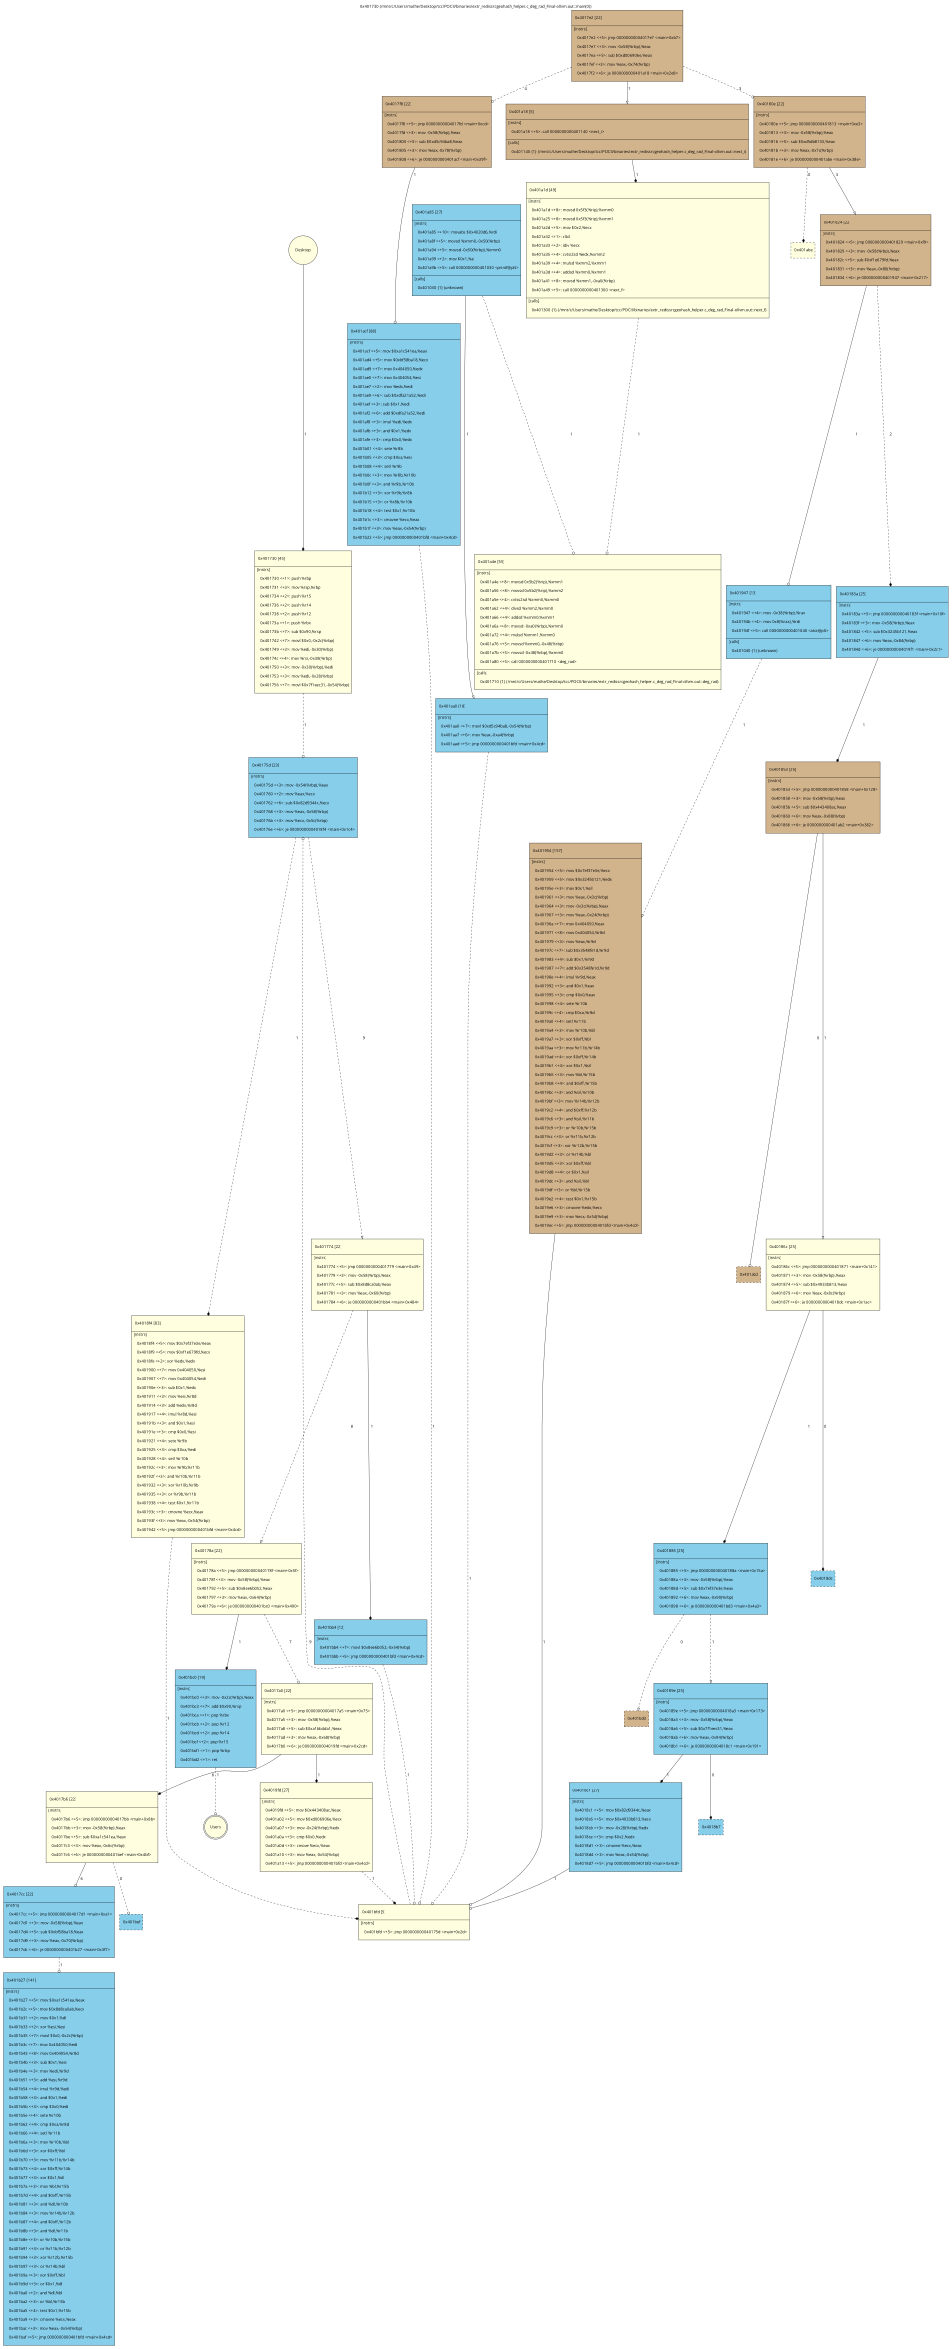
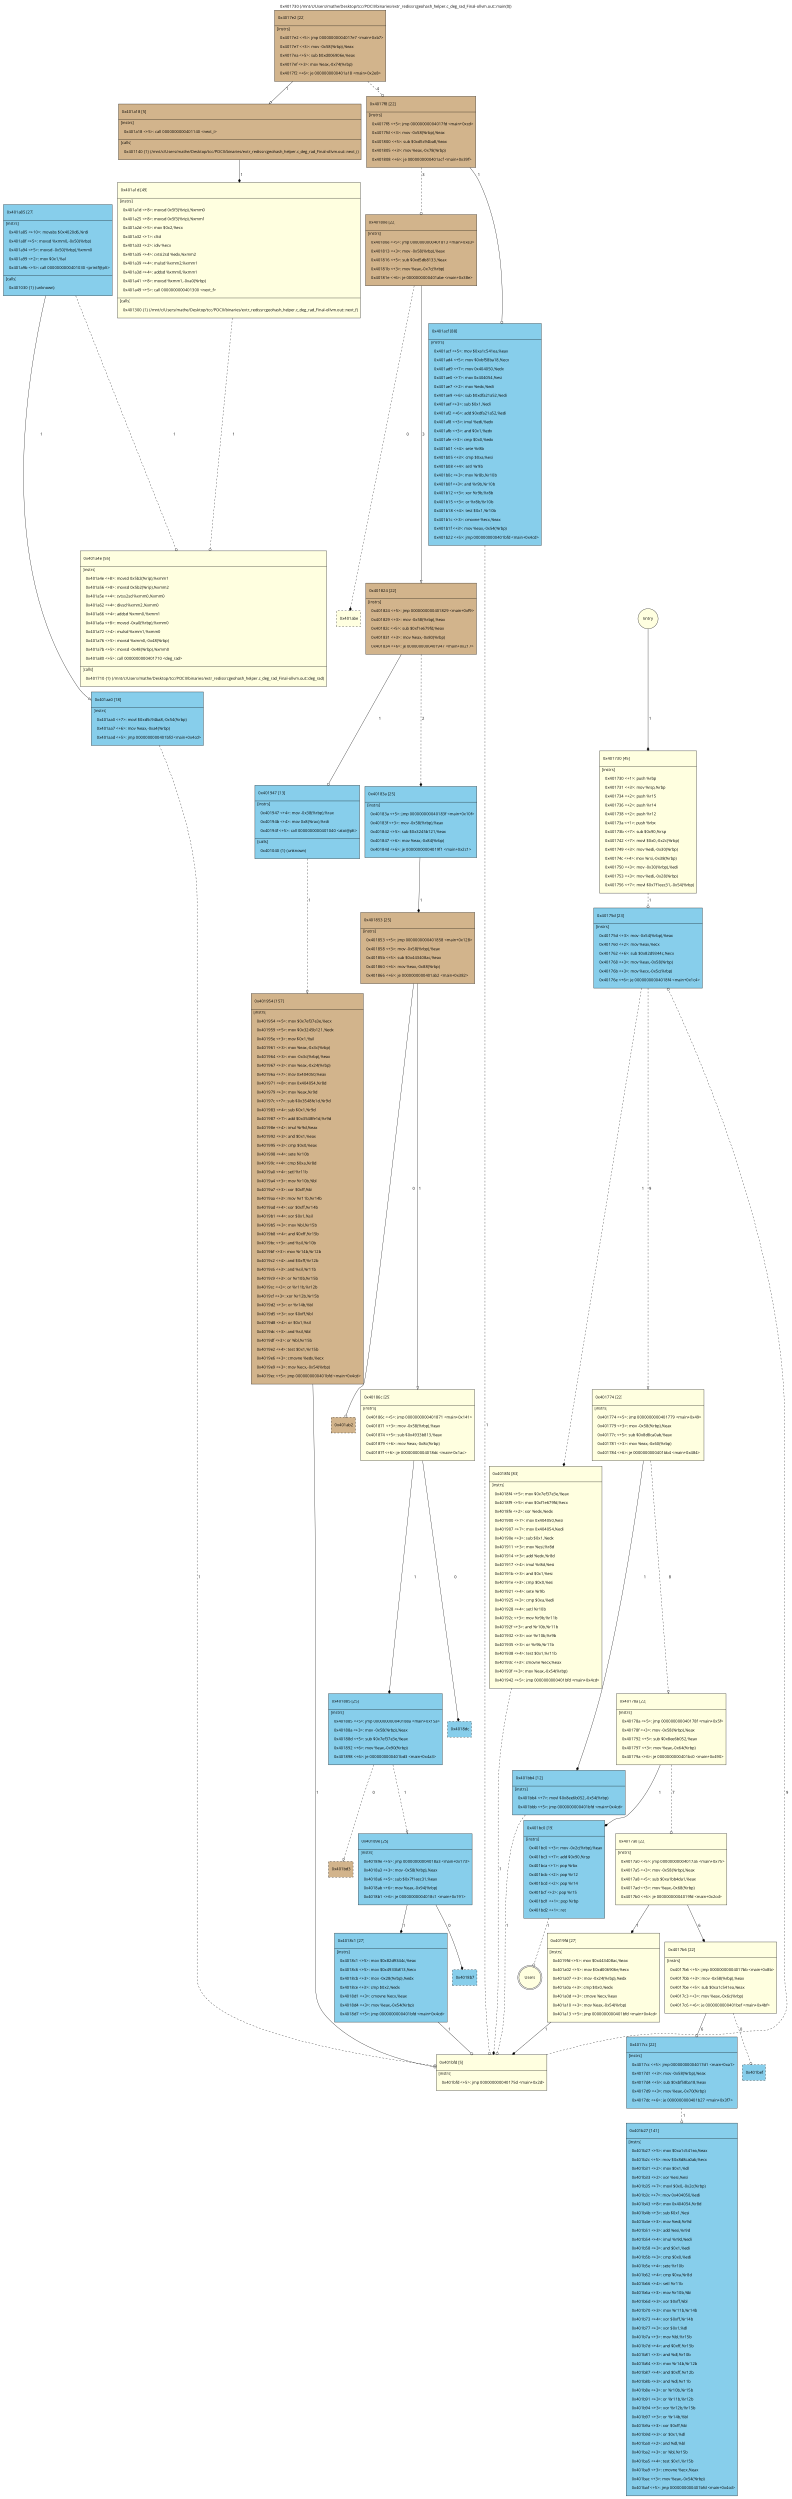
(718, 81) -> (421, 190)
(303, 250) -> (648, 619)
(378, 1887) -> (533, 2037)
